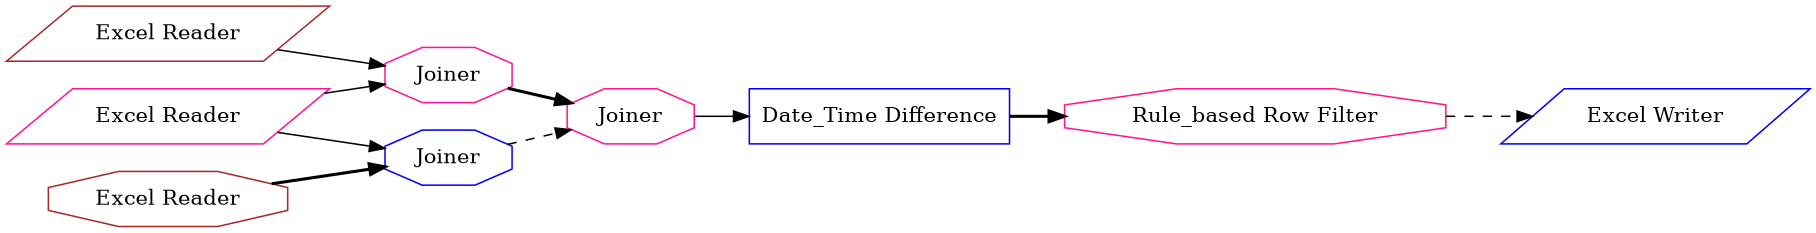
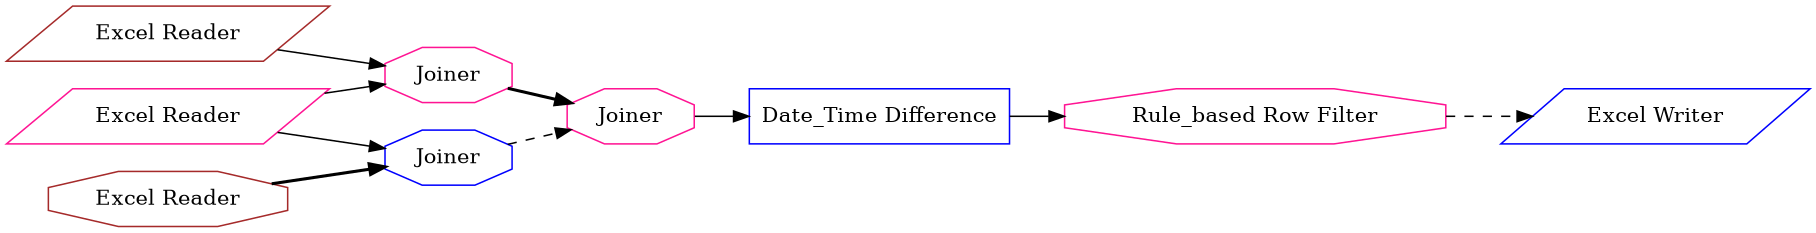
(1029, 116) -> (1029, 116)
